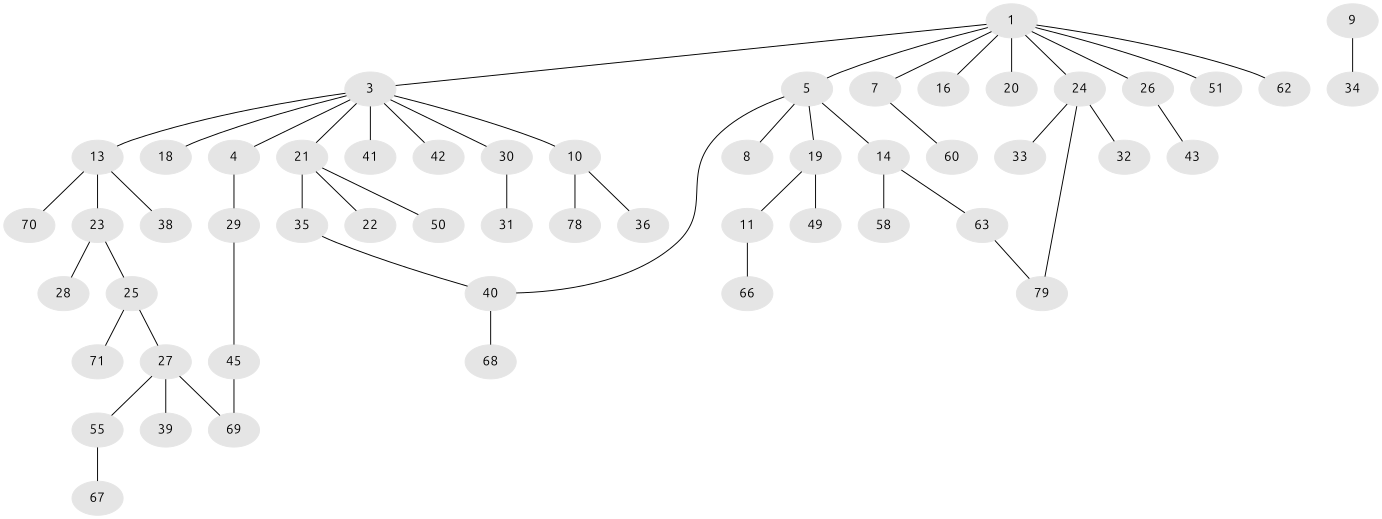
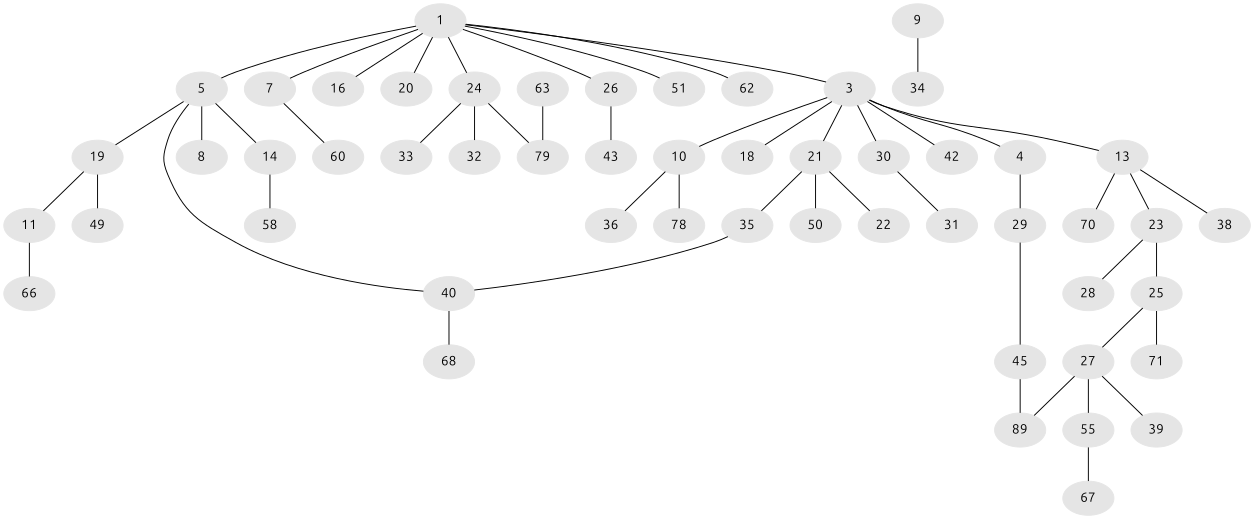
(370, 157) -> none
(933, 191) -> none
(234, 430) -> (1020, 430)
